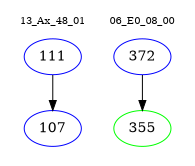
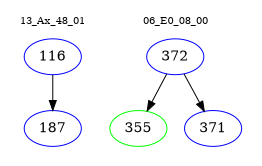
(53, 57) -> (53, 57)
(53, 128) -> (53, 128)
none -> (213, 128)
